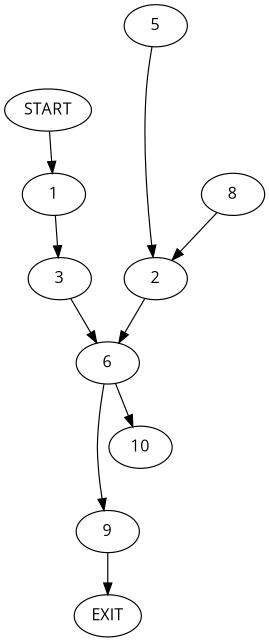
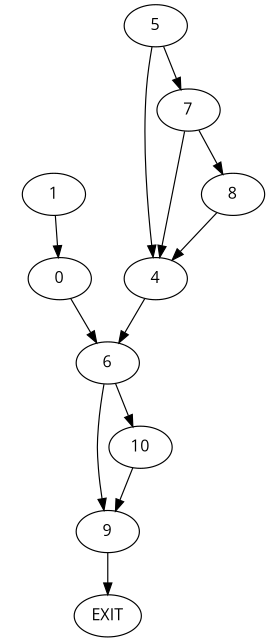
(48, 110) -> none
none -> (189, 110)
(60, 279) -> (60, 279)
(156, 279) -> (156, 279)
none -> (126, 484)
